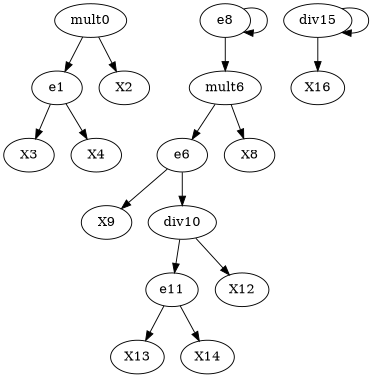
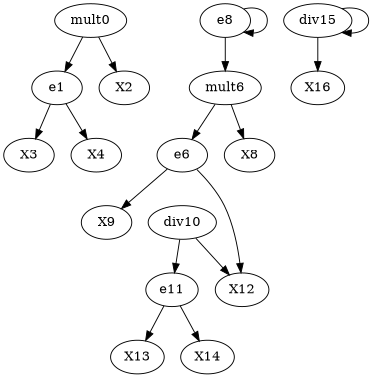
(182, 184) -> (227, 212)
